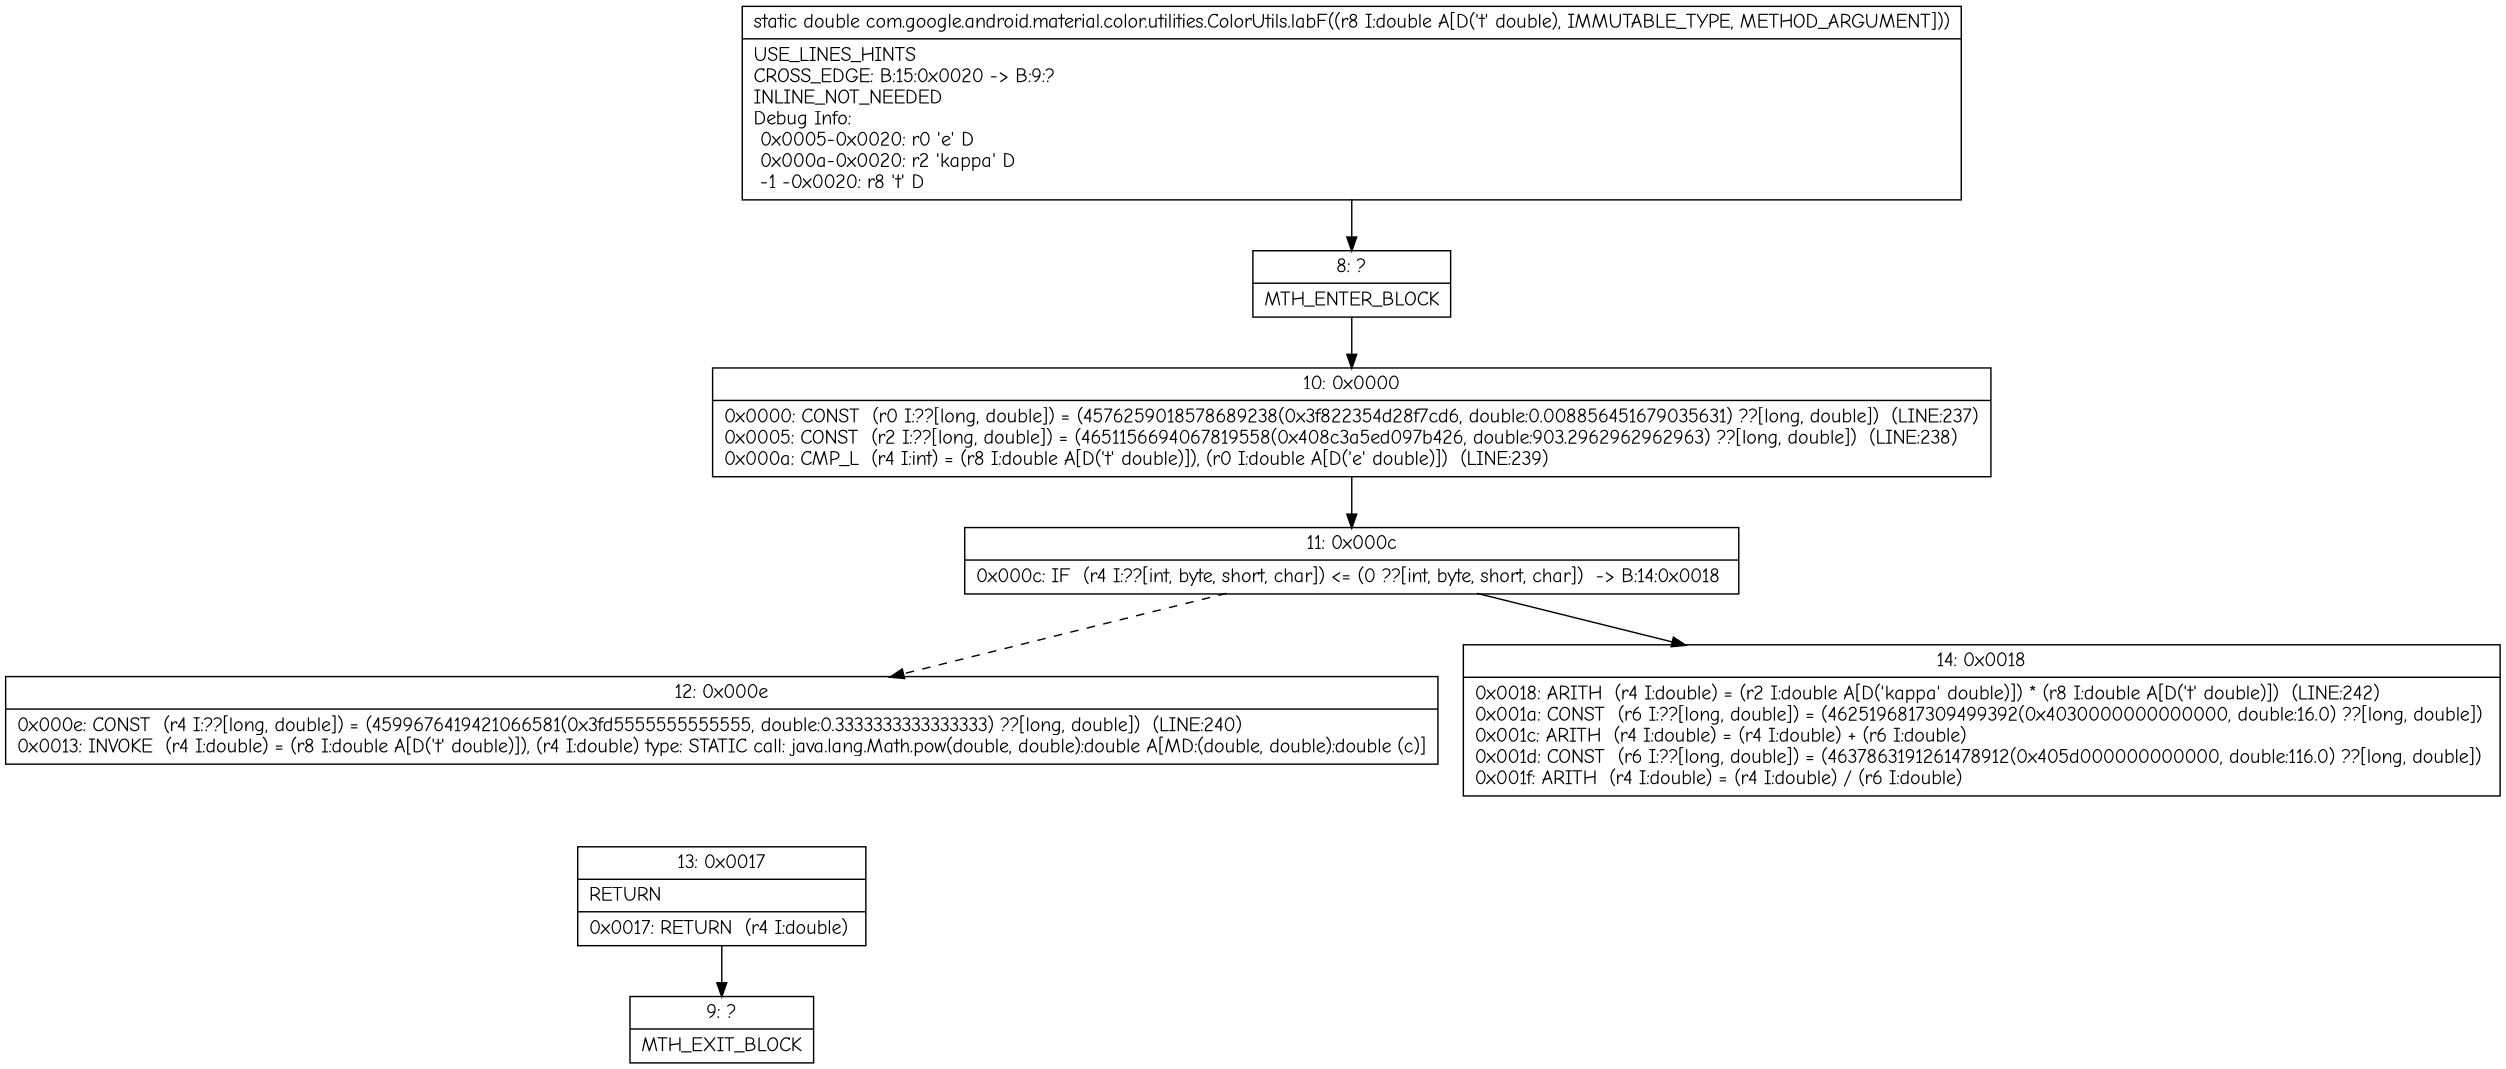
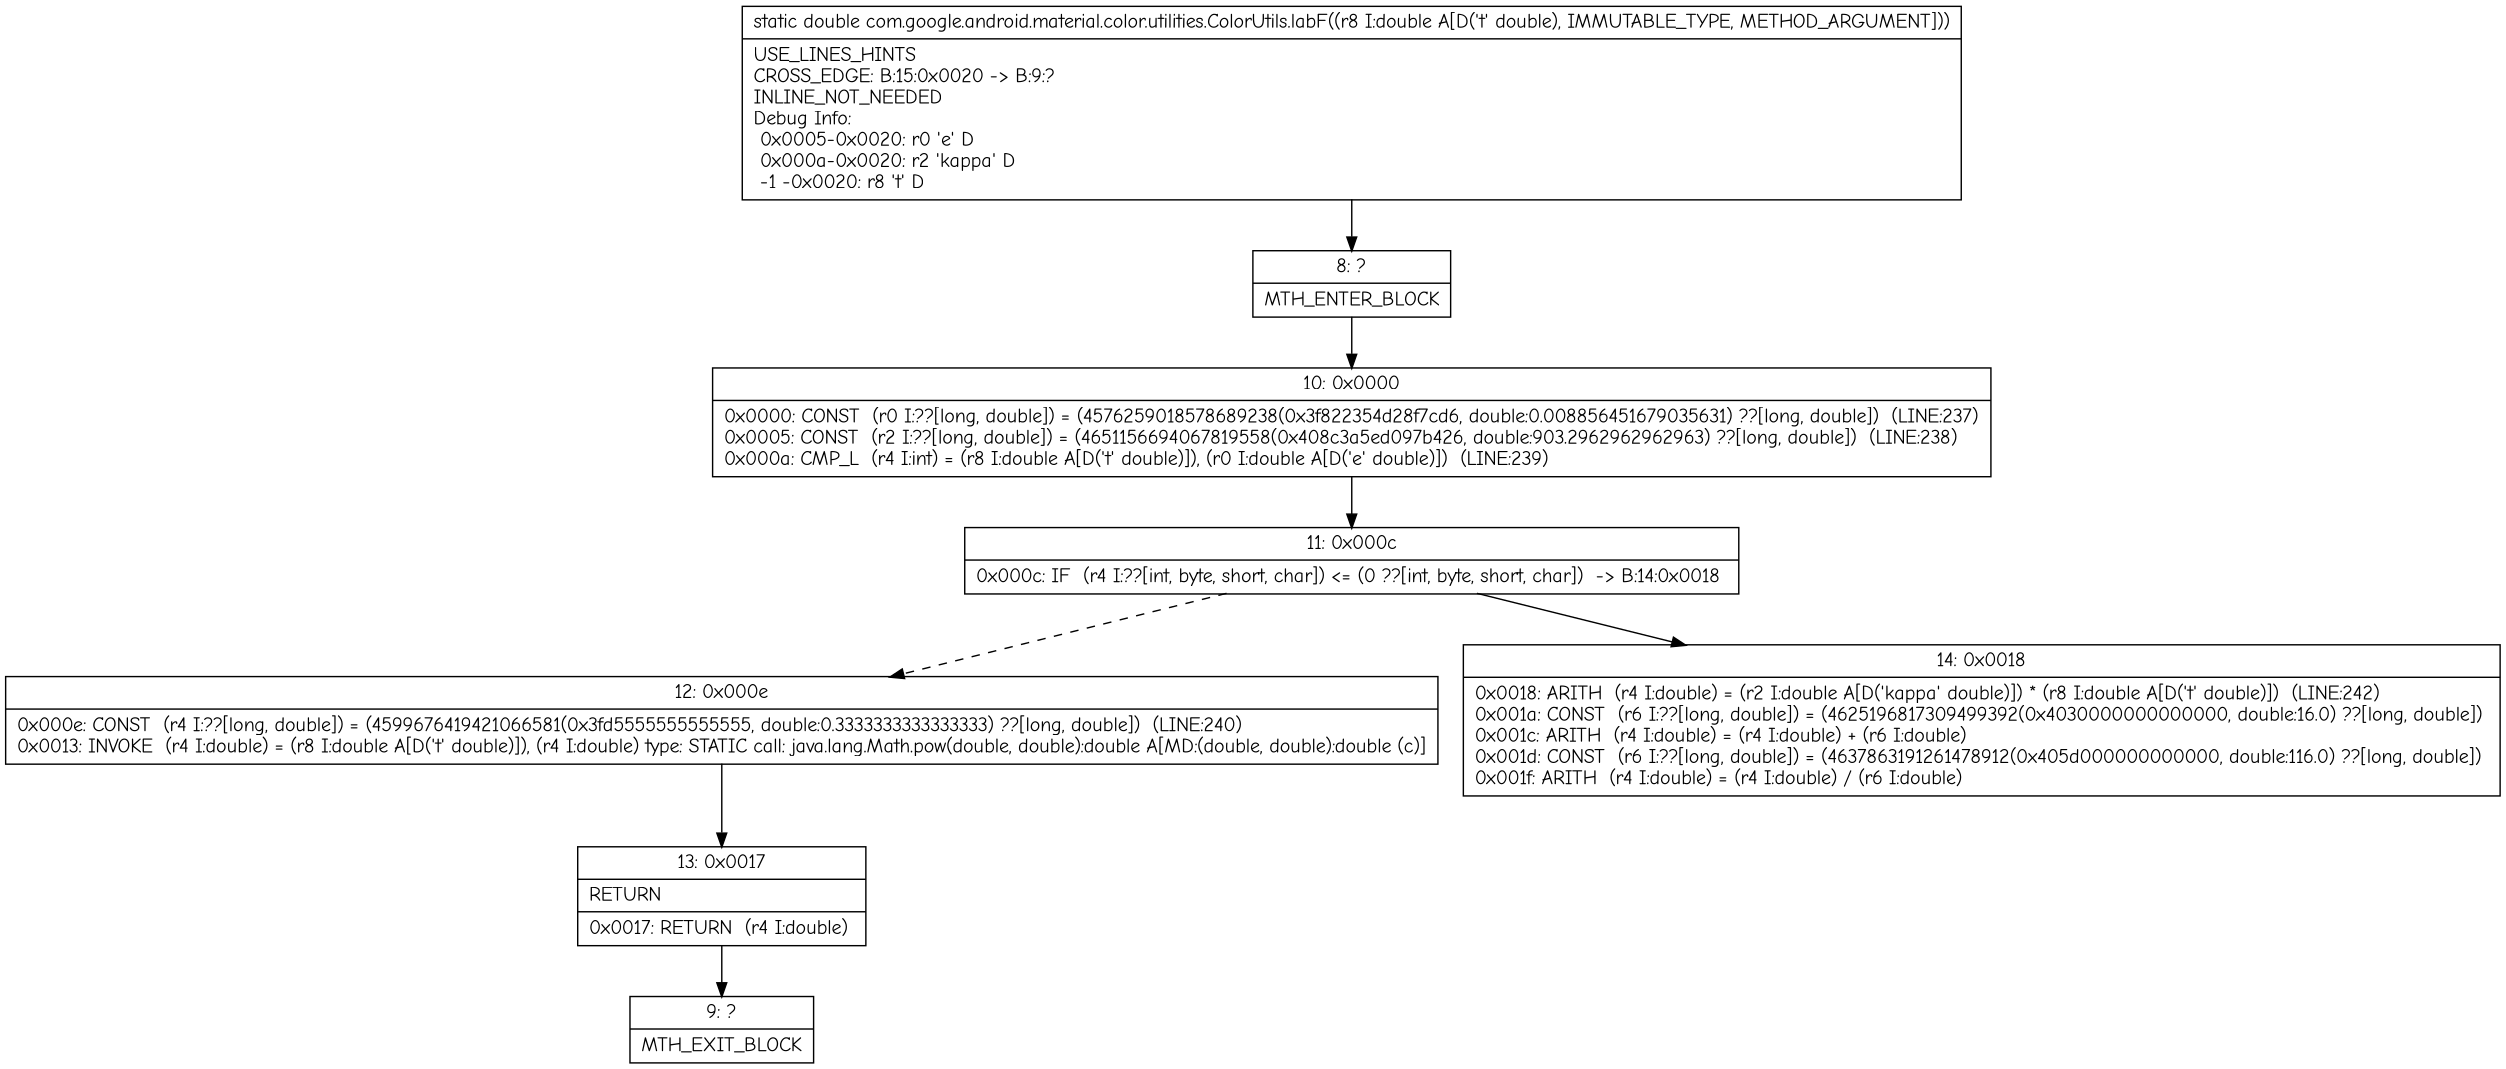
none -> (722, 798)
